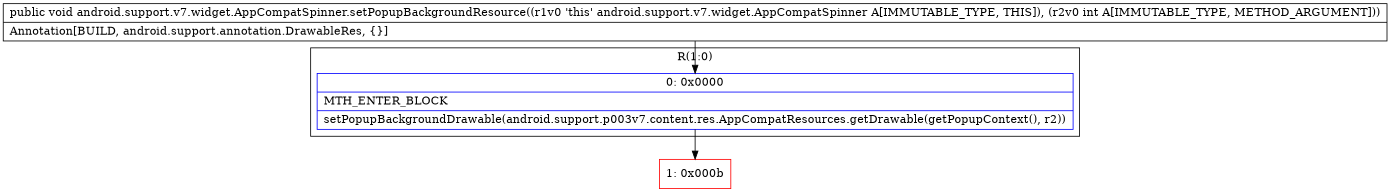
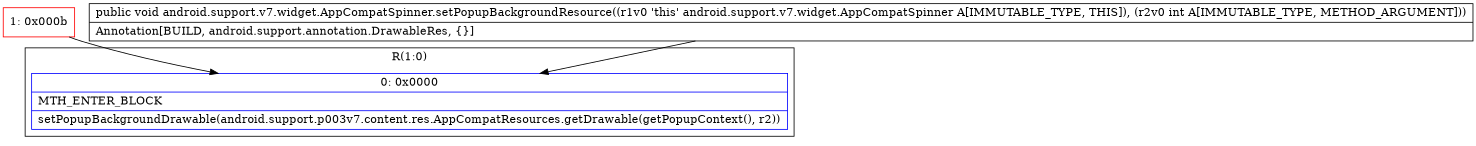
(695, 141) -> (139, 57)
